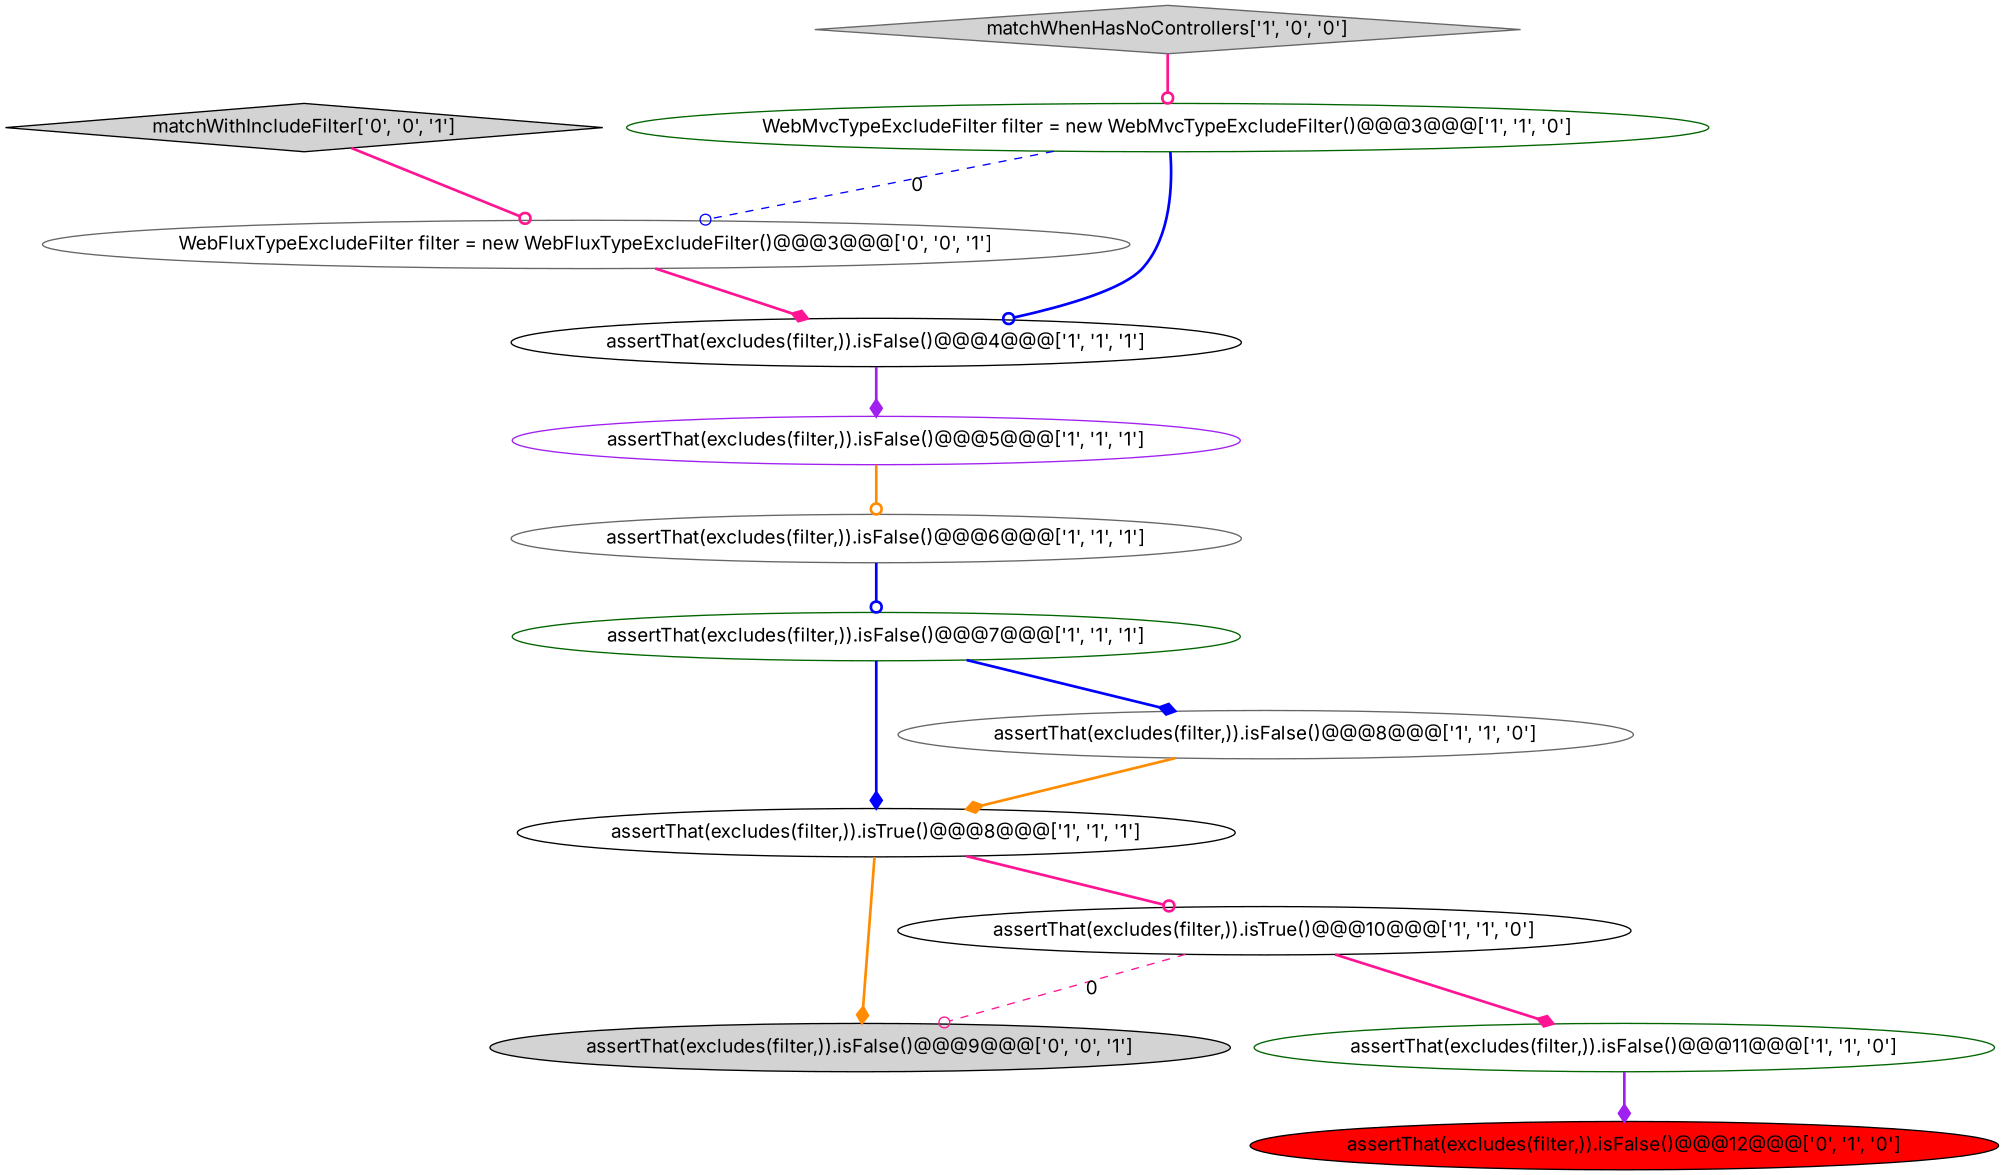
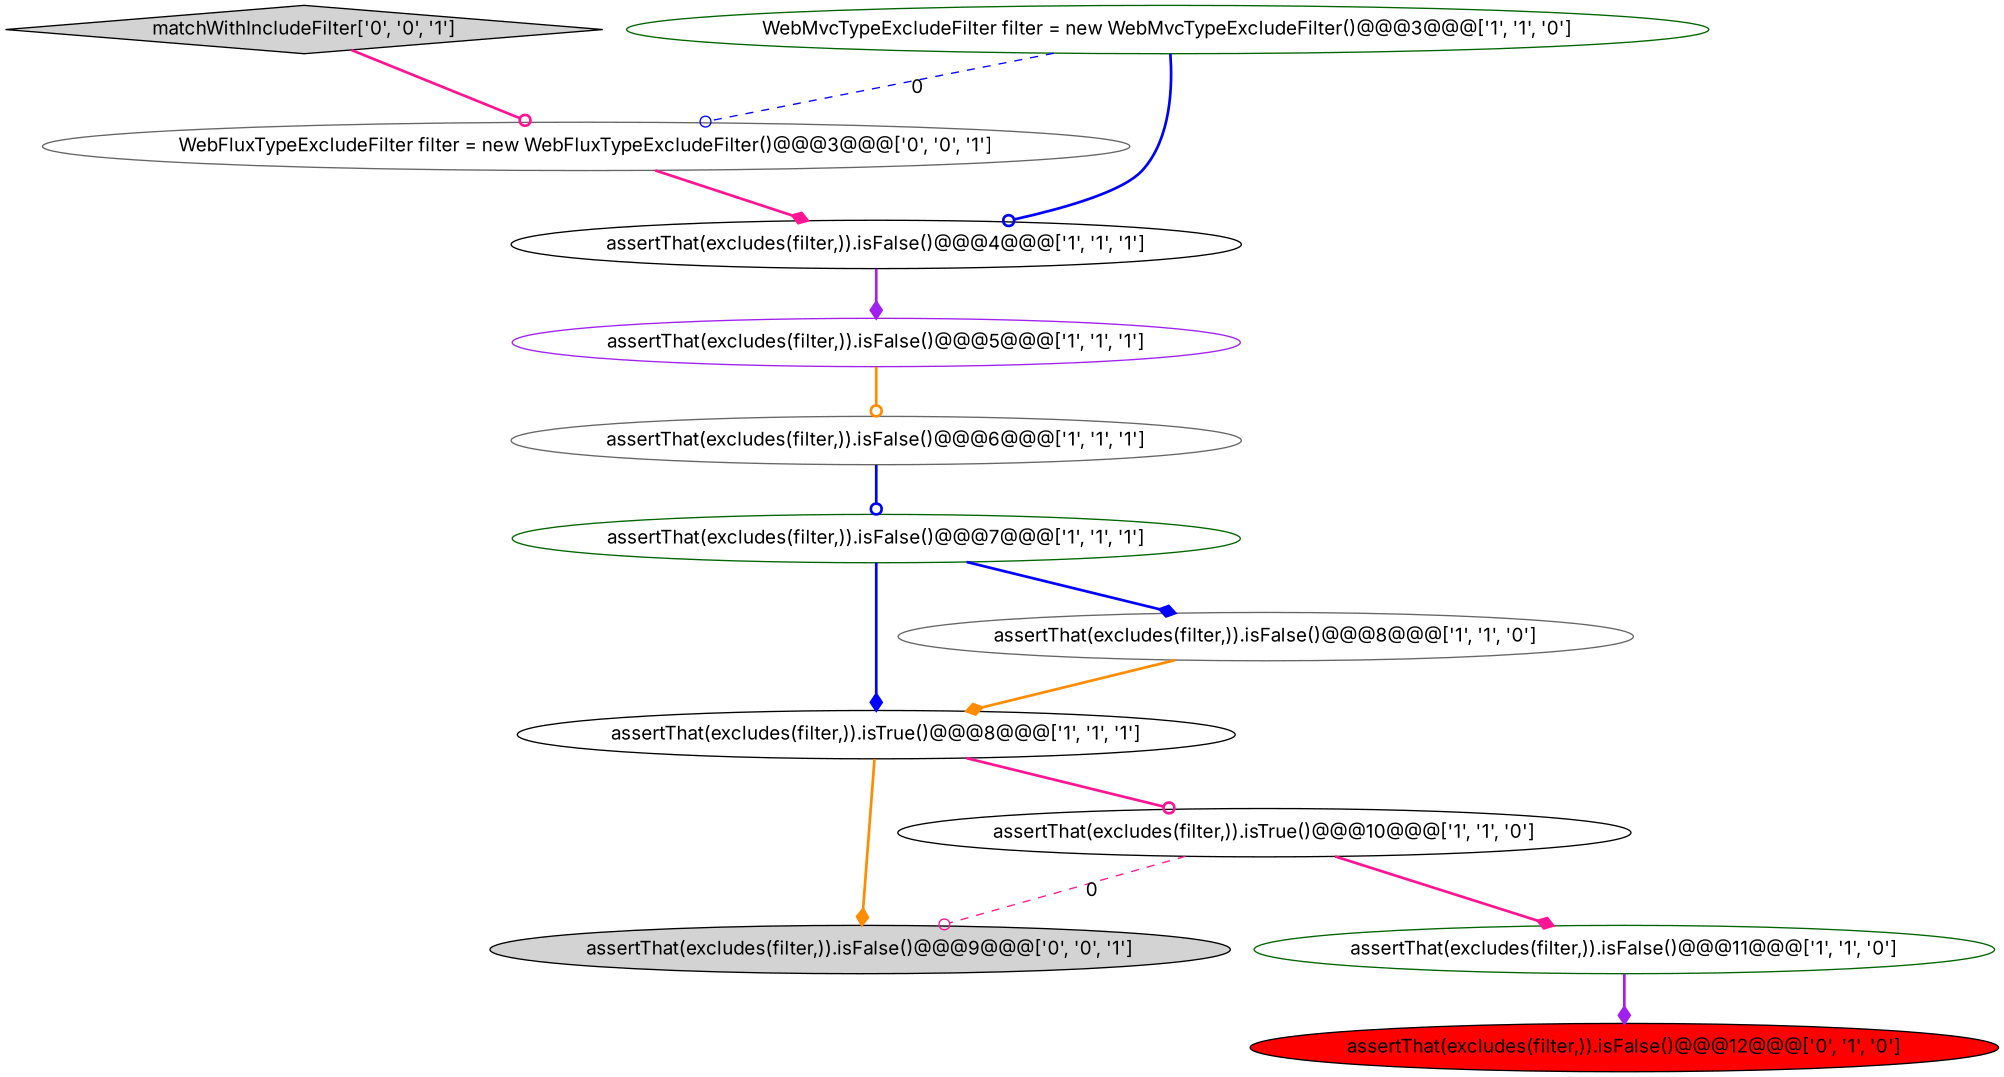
(1168, 30) -> none
